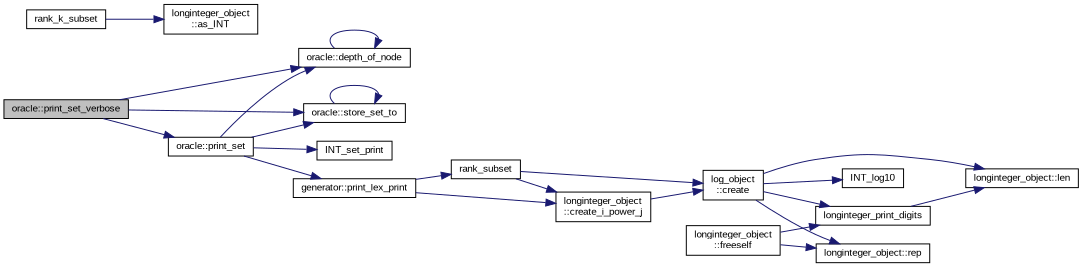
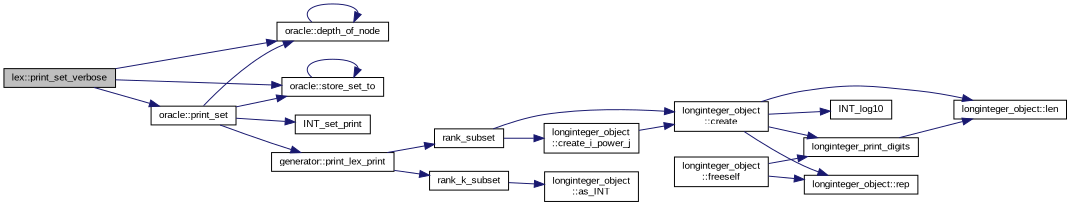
(66, 109) -> (60, 78)
(733, 185) -> (721, 117)
(481, 198) -> (407, 172)
